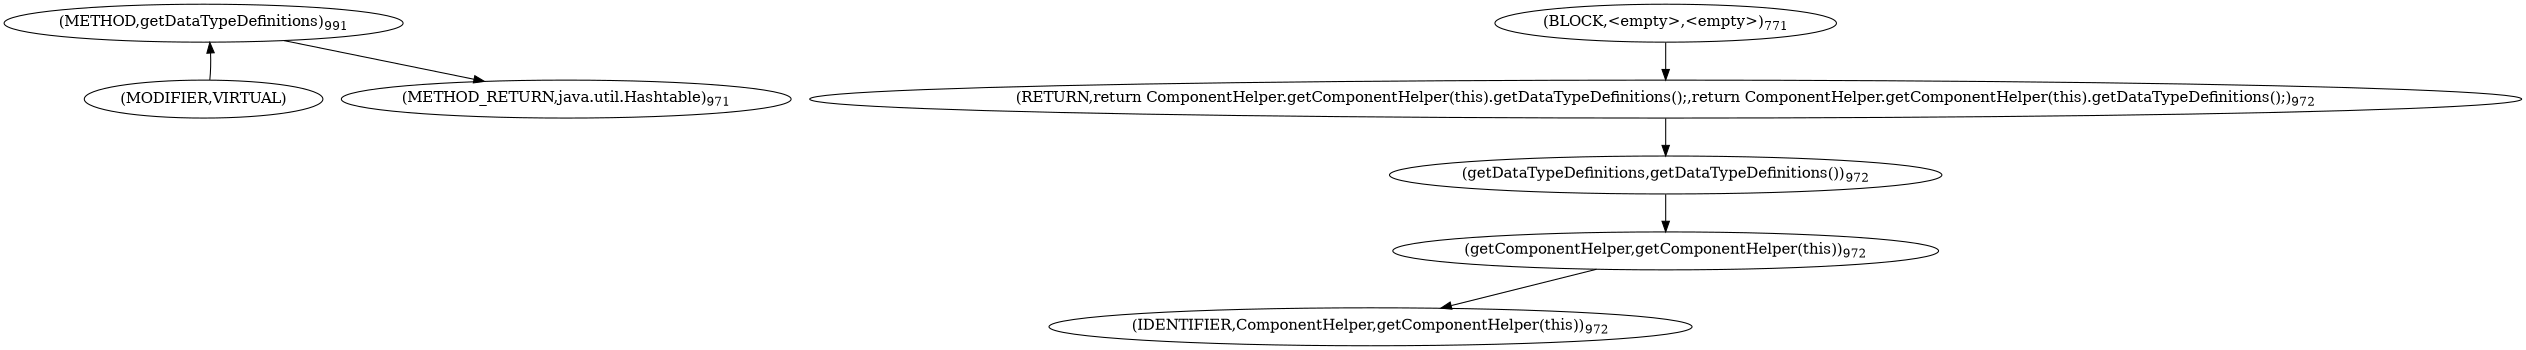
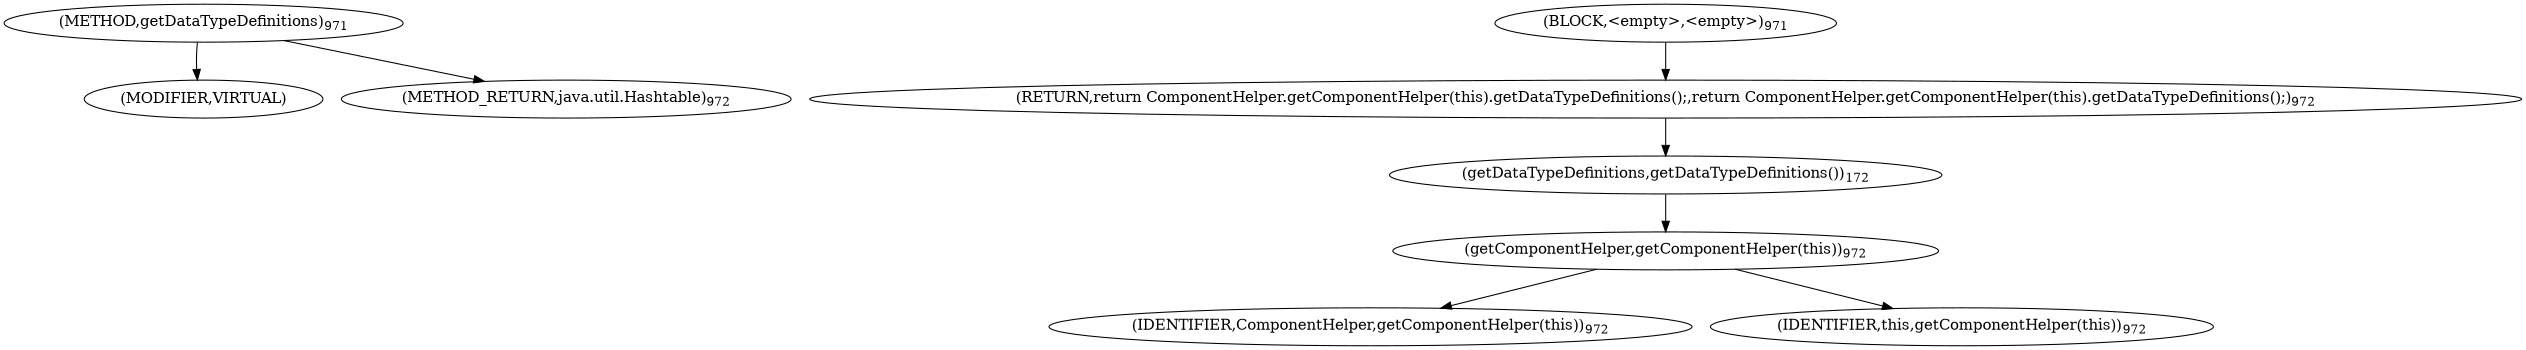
(336, 22) -> (336, 22)
(1776, 22) -> (1776, 22)
(211, 67) -> (197, 56)
(719, 98) -> (719, 98)
(1858, 173) -> (1858, 173)
none -> (1962, 327)
